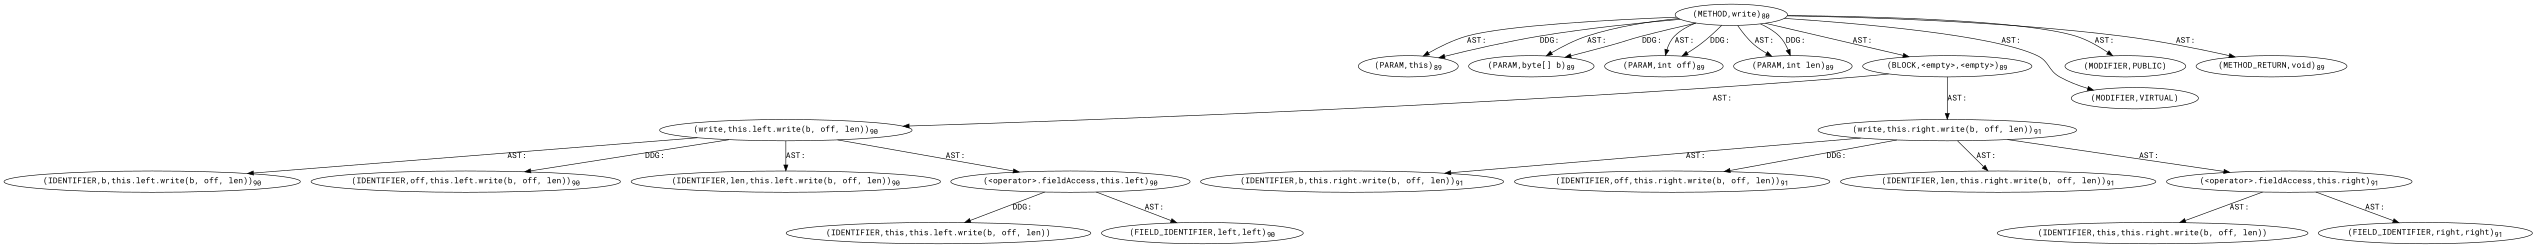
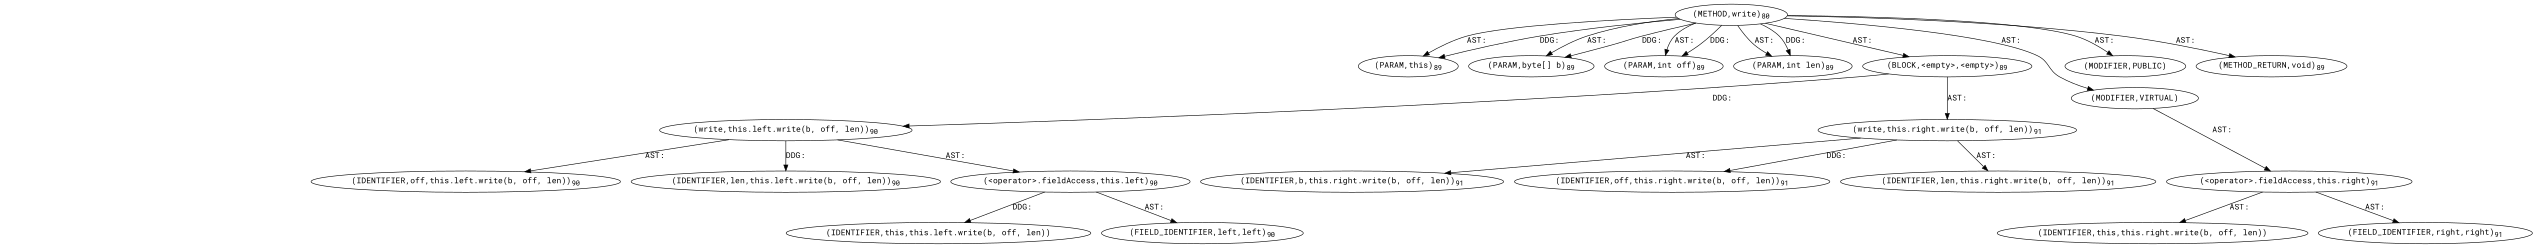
(1725, 98) -> (1725, 98)
(657, 156) -> (657, 156)
(798, 156) -> (798, 156)
(2116, 156) -> (2209, 138)
(152, 182) -> none
